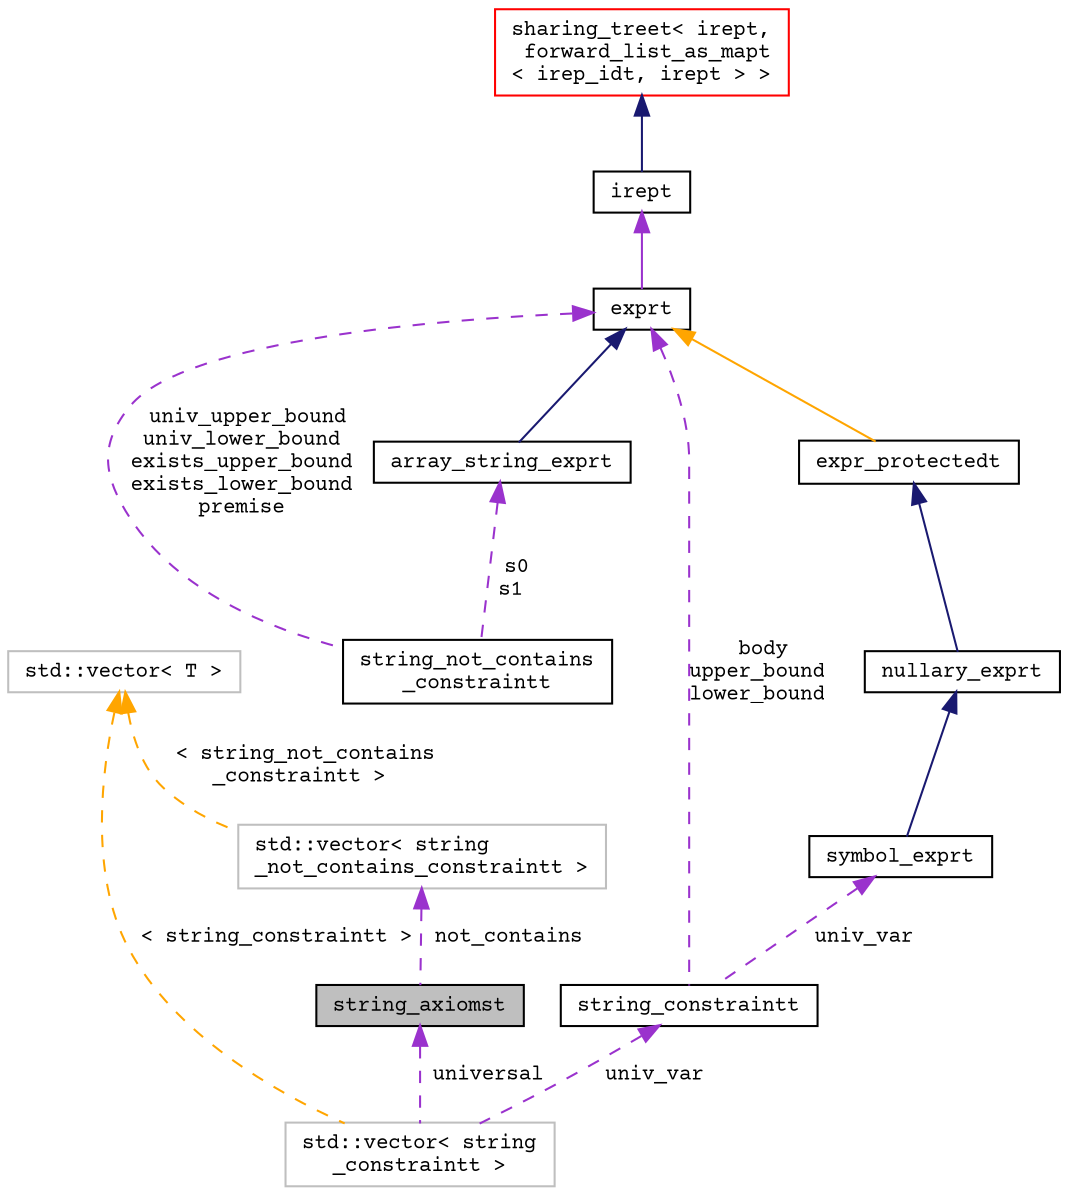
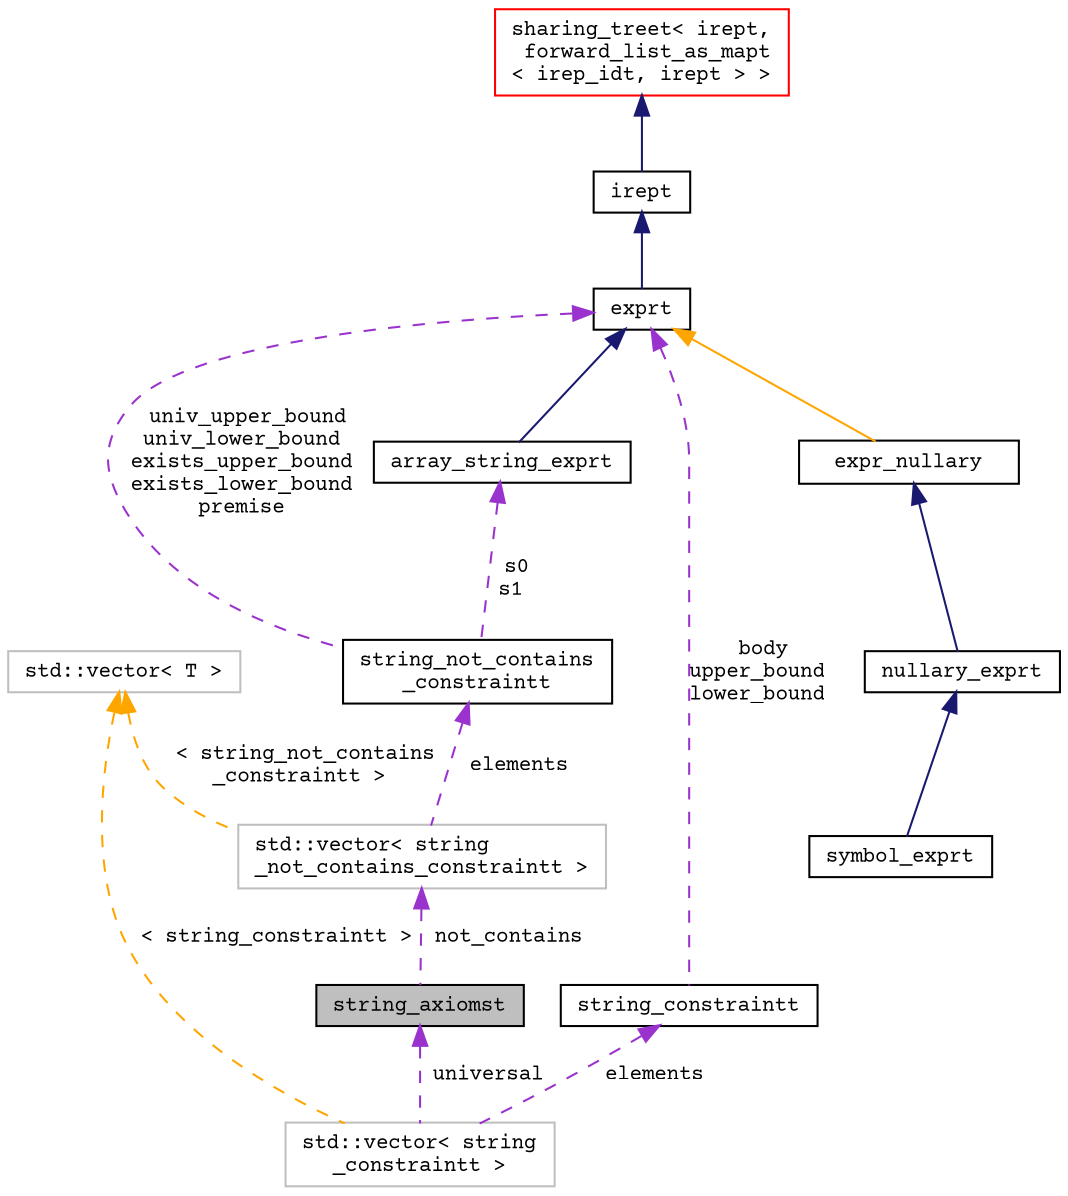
(642, 261) -> (642, 261)
(909, 462) -> (909, 462)
none -> (447, 774)
(786, 937) -> none
(649, 1074) -> (649, 1074)
